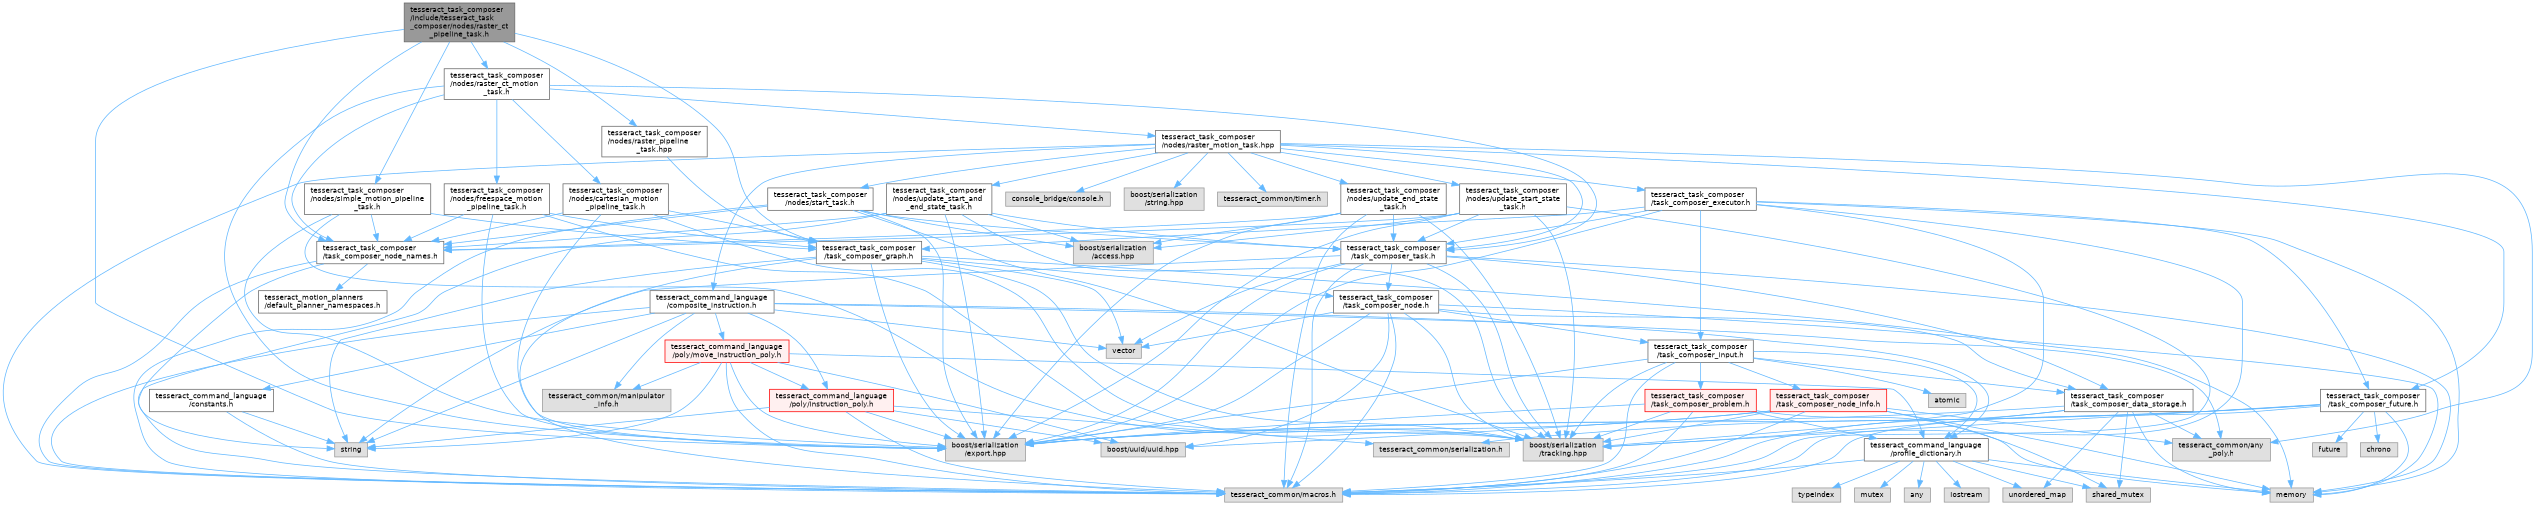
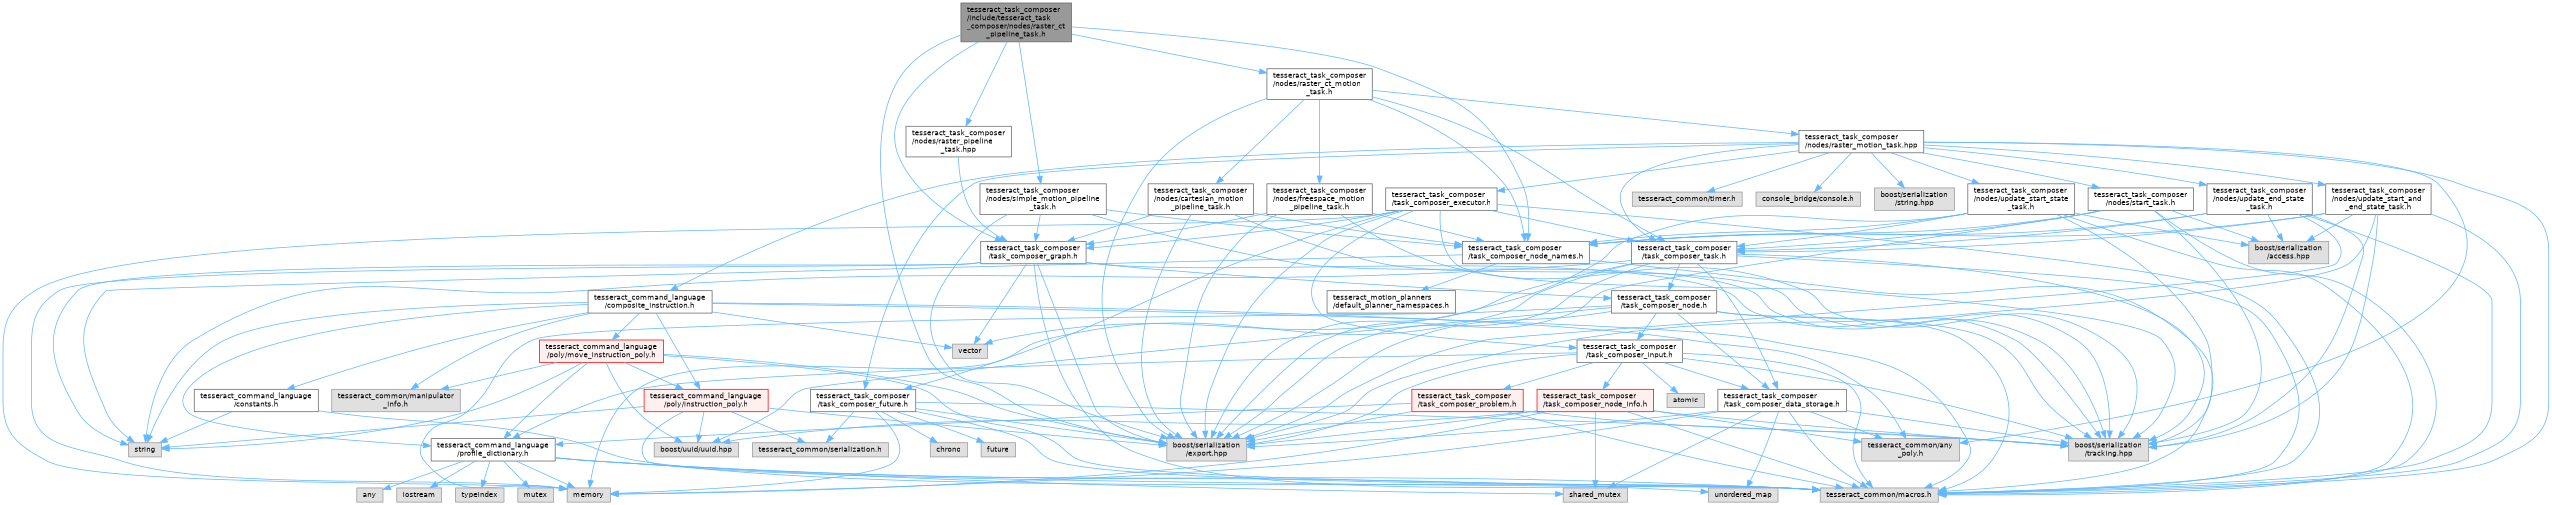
(1246, 328) -> none
(2020, 456) -> none
